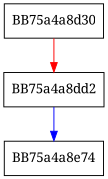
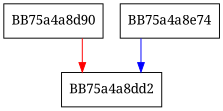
(54, 21) -> (53, 21)
(54, 119) -> (141, 50)
